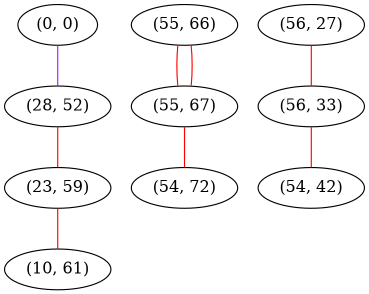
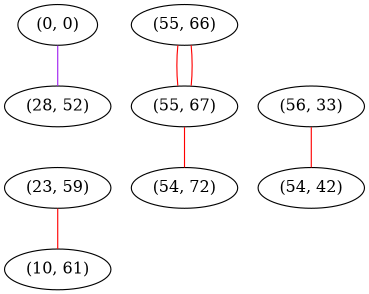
(311, 25) -> none
(58, 147) -> none
